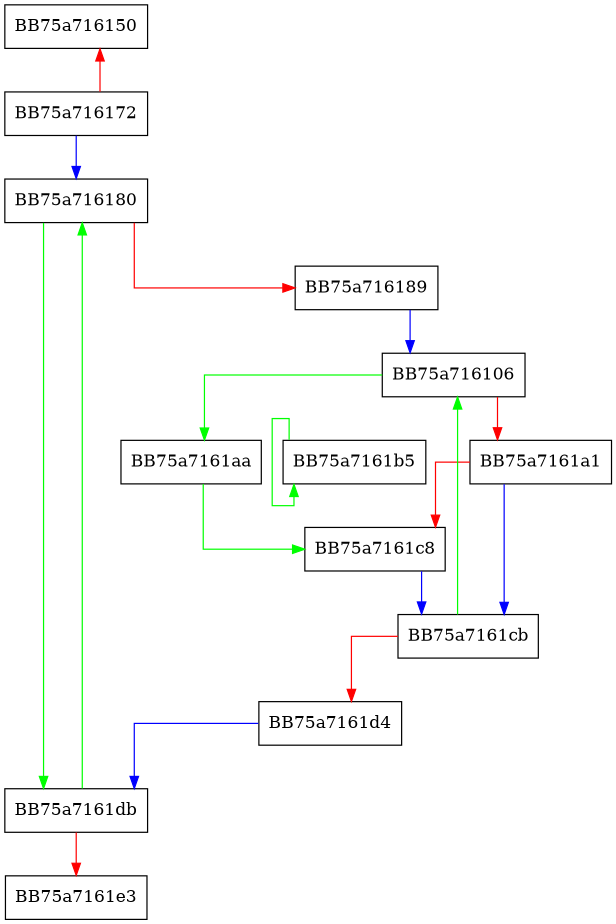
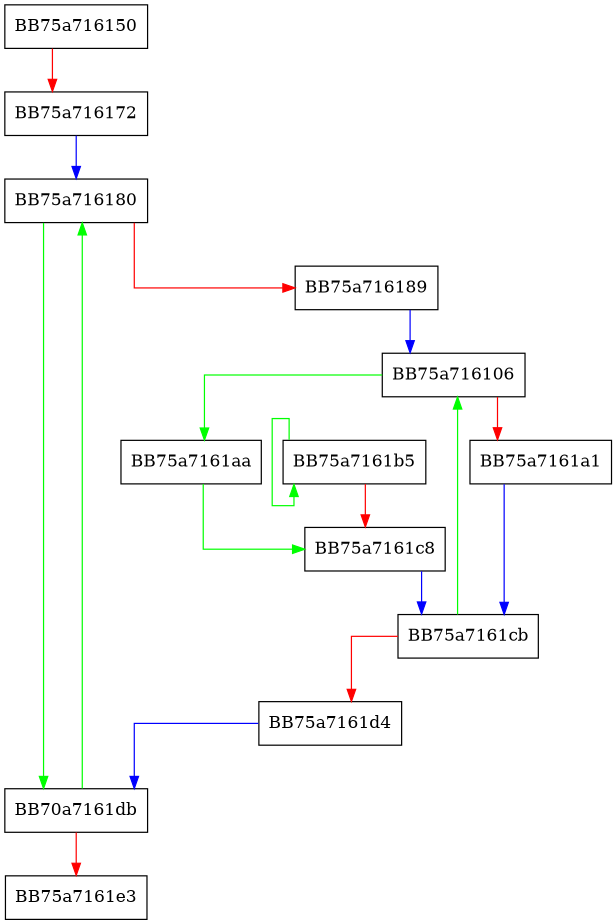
(100, 76) -> (52, 64)
(436, 471) -> (365, 499)
(76, 811) -> (76, 811)
